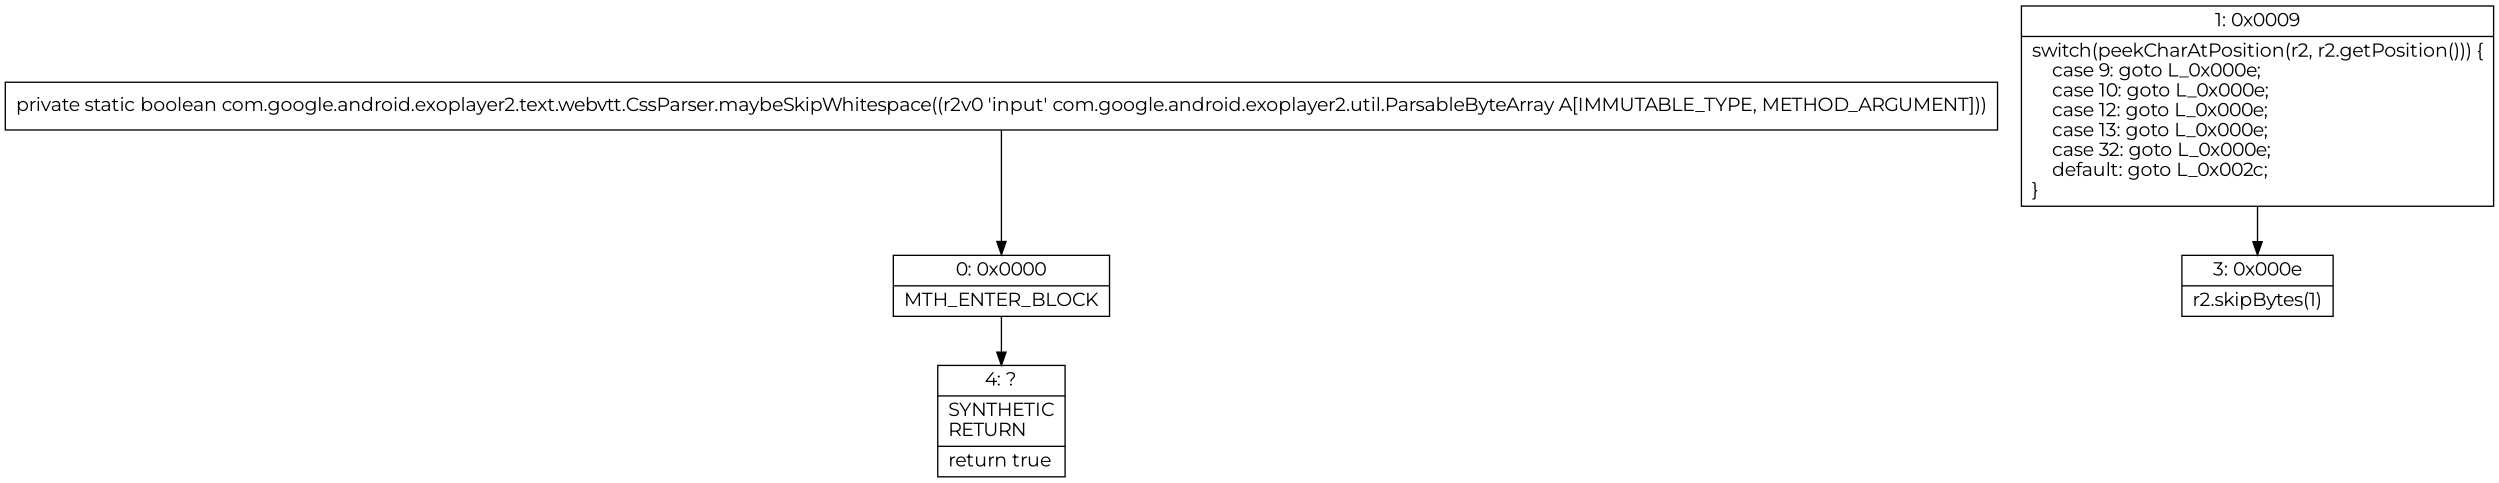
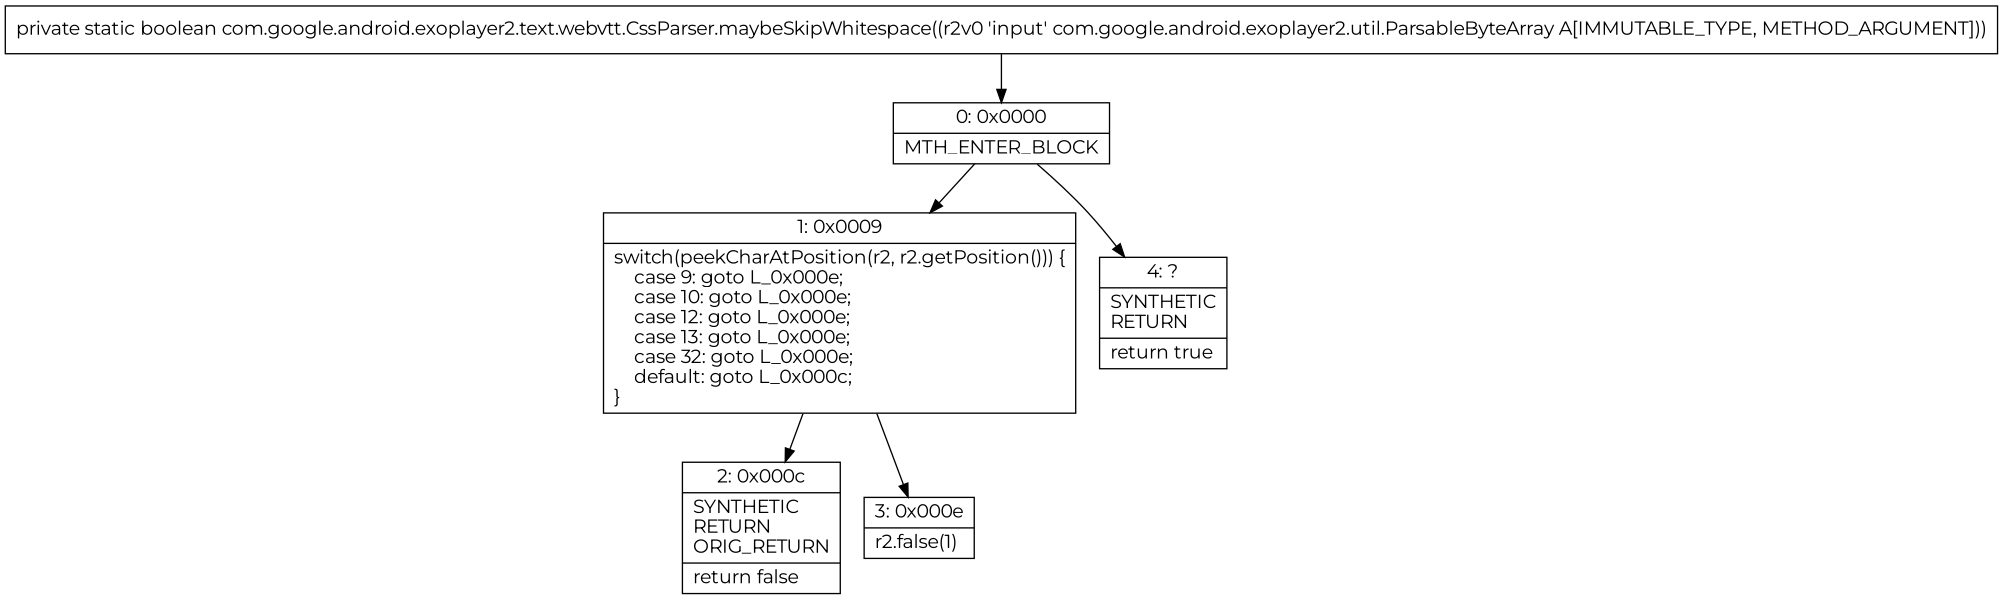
(2150, 170) -> (733, 377)
none -> (957, 183)
(2258, 300) -> (917, 542)
none -> (761, 528)
